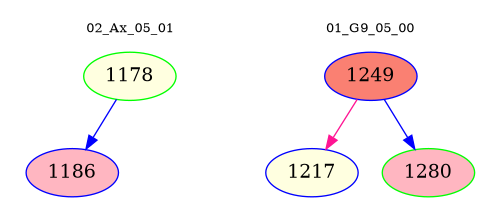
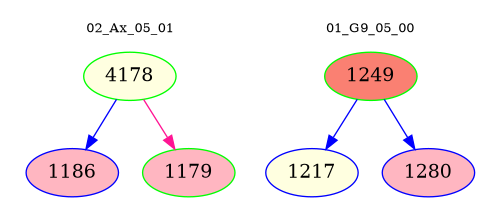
(130, 76) -> (130, 76)
(371, 76) -> (371, 76)
(345, 118) -> (345, 118)
none -> (189, 173)
(428, 173) -> (428, 173)
